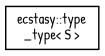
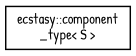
(52, 28) -> (68, 28)
